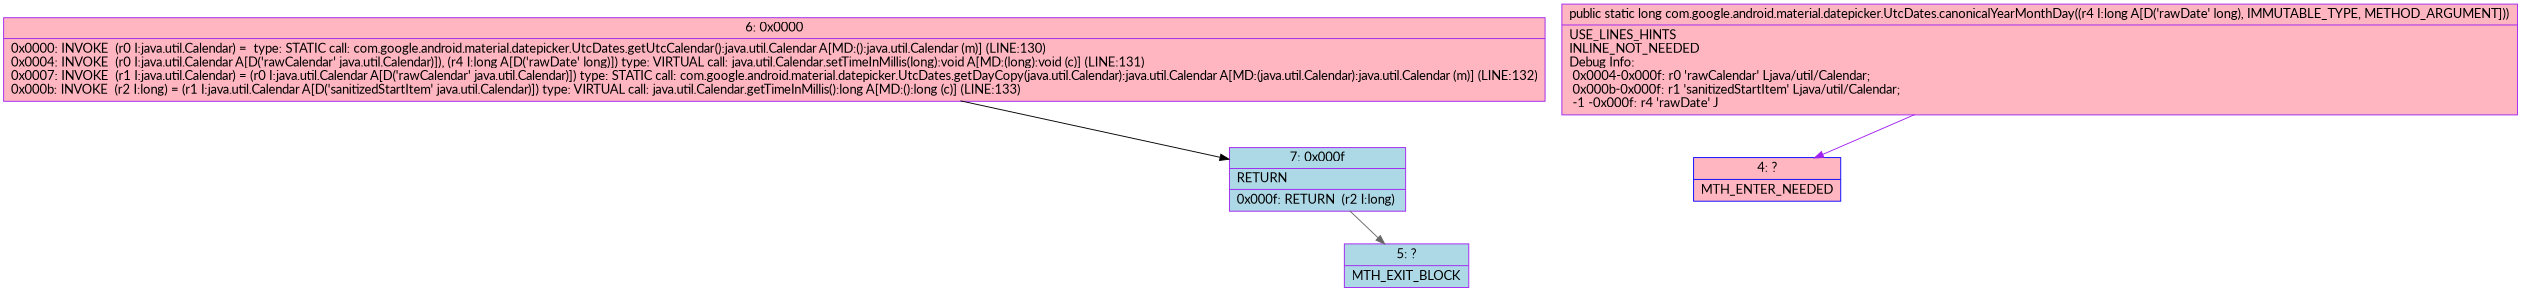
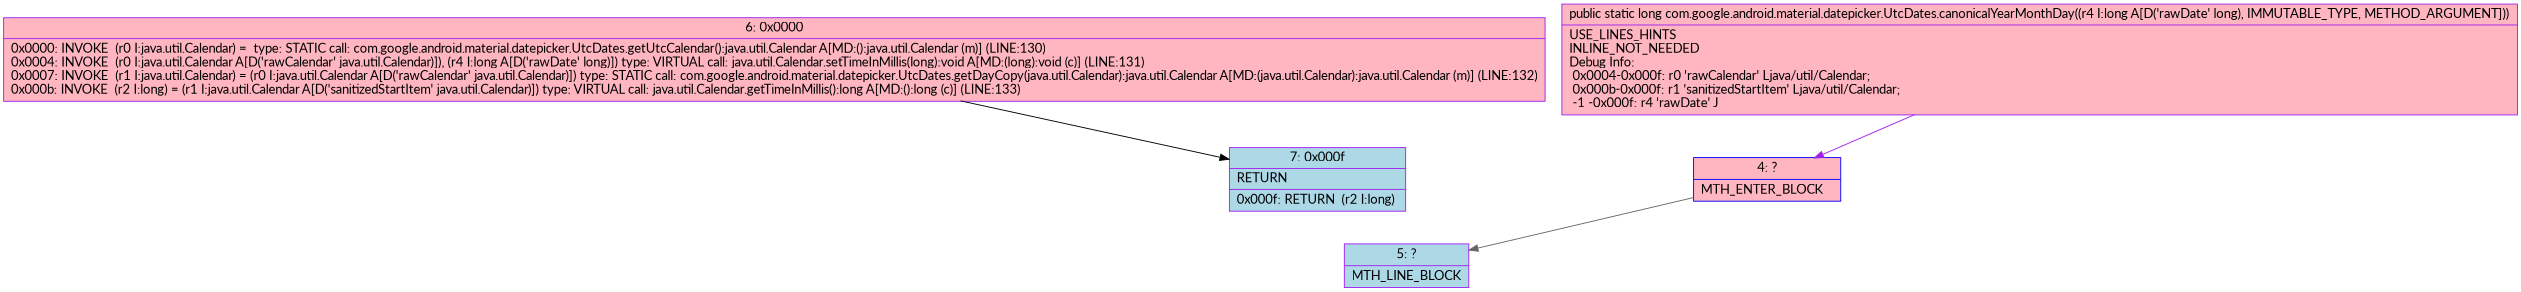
(1767, 190) -> (1762, 190)
(1364, 224) -> (1586, 223)
(1406, 276) -> (1407, 276)
